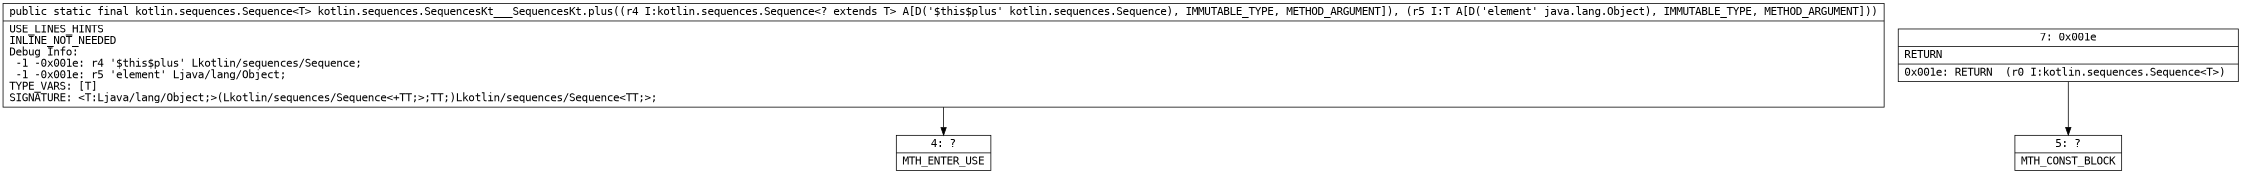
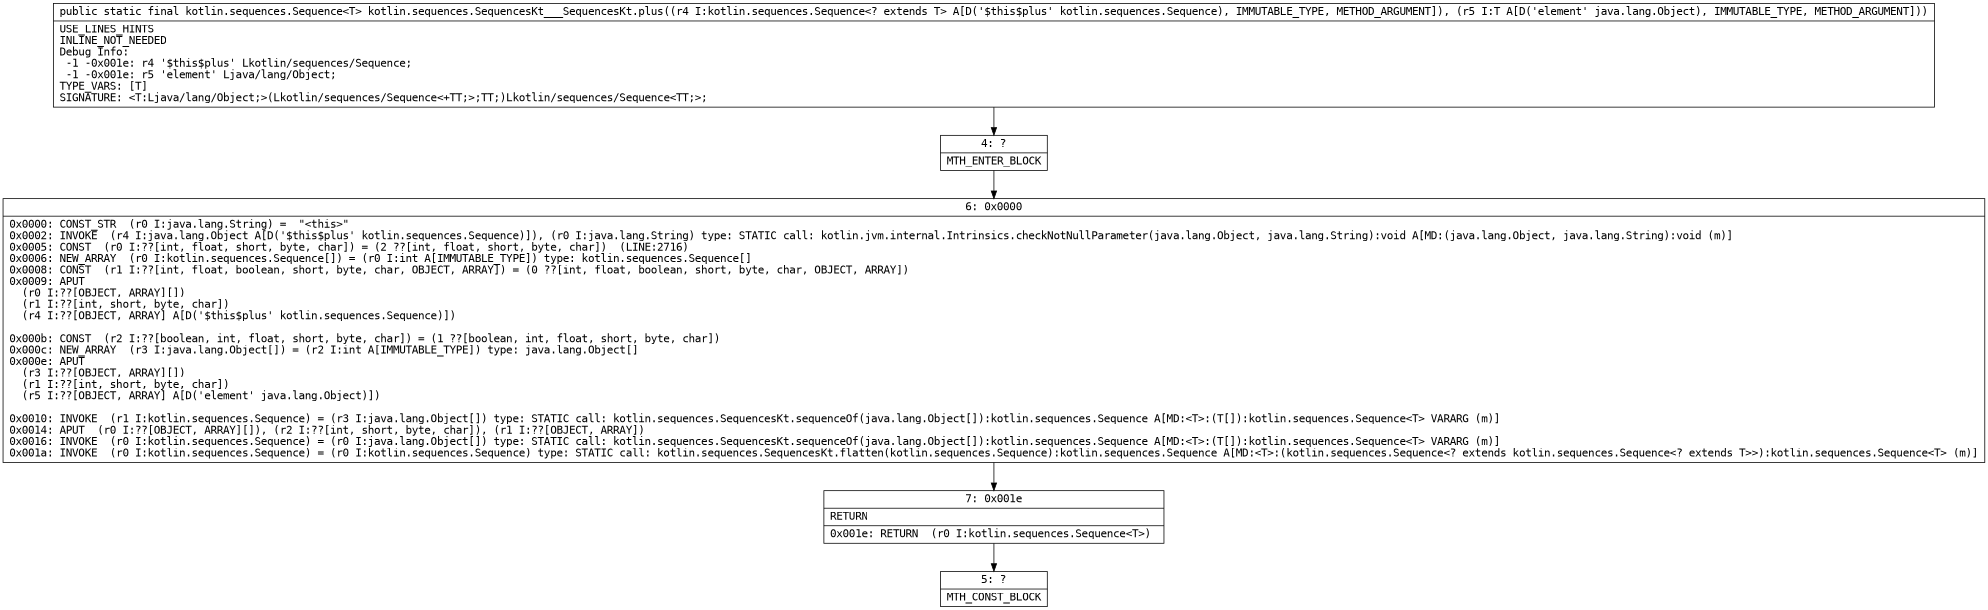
(944, 161) -> (994, 161)
none -> (994, 331)
